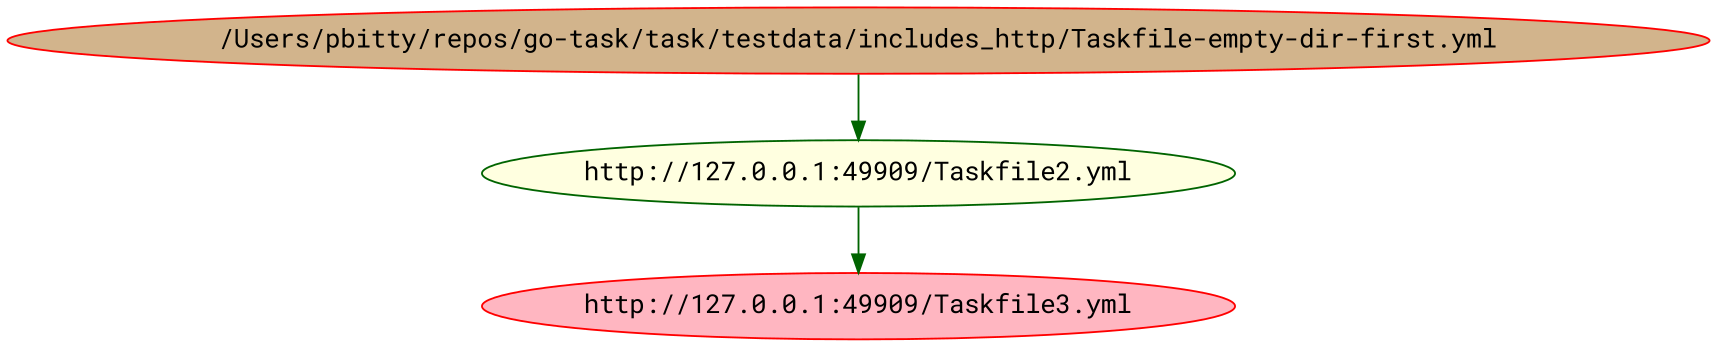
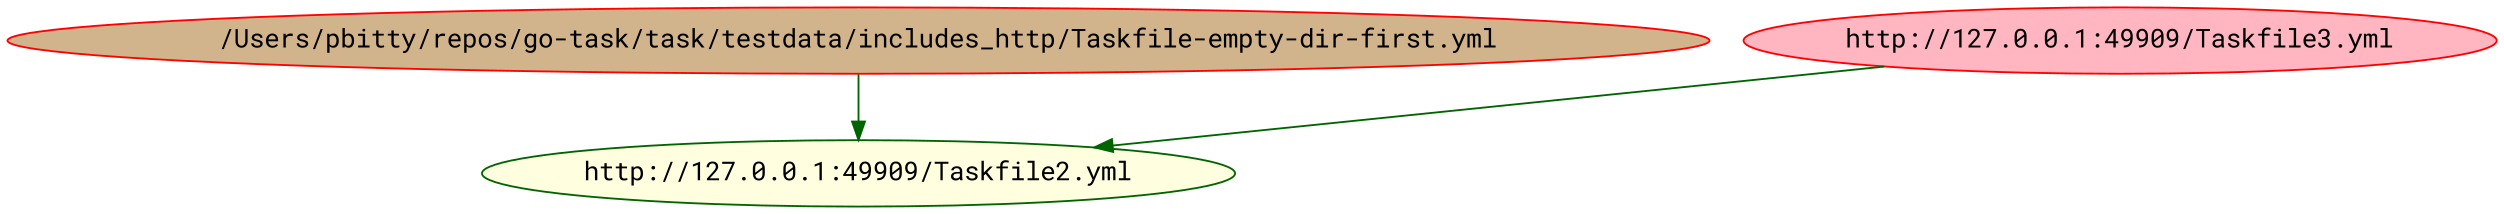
(859, 231) -> (1499, 106)
